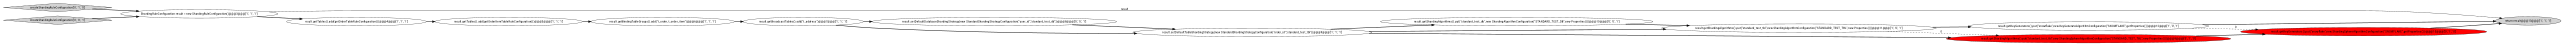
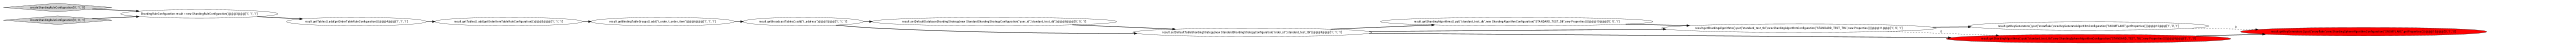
(2528, 21) -> none
